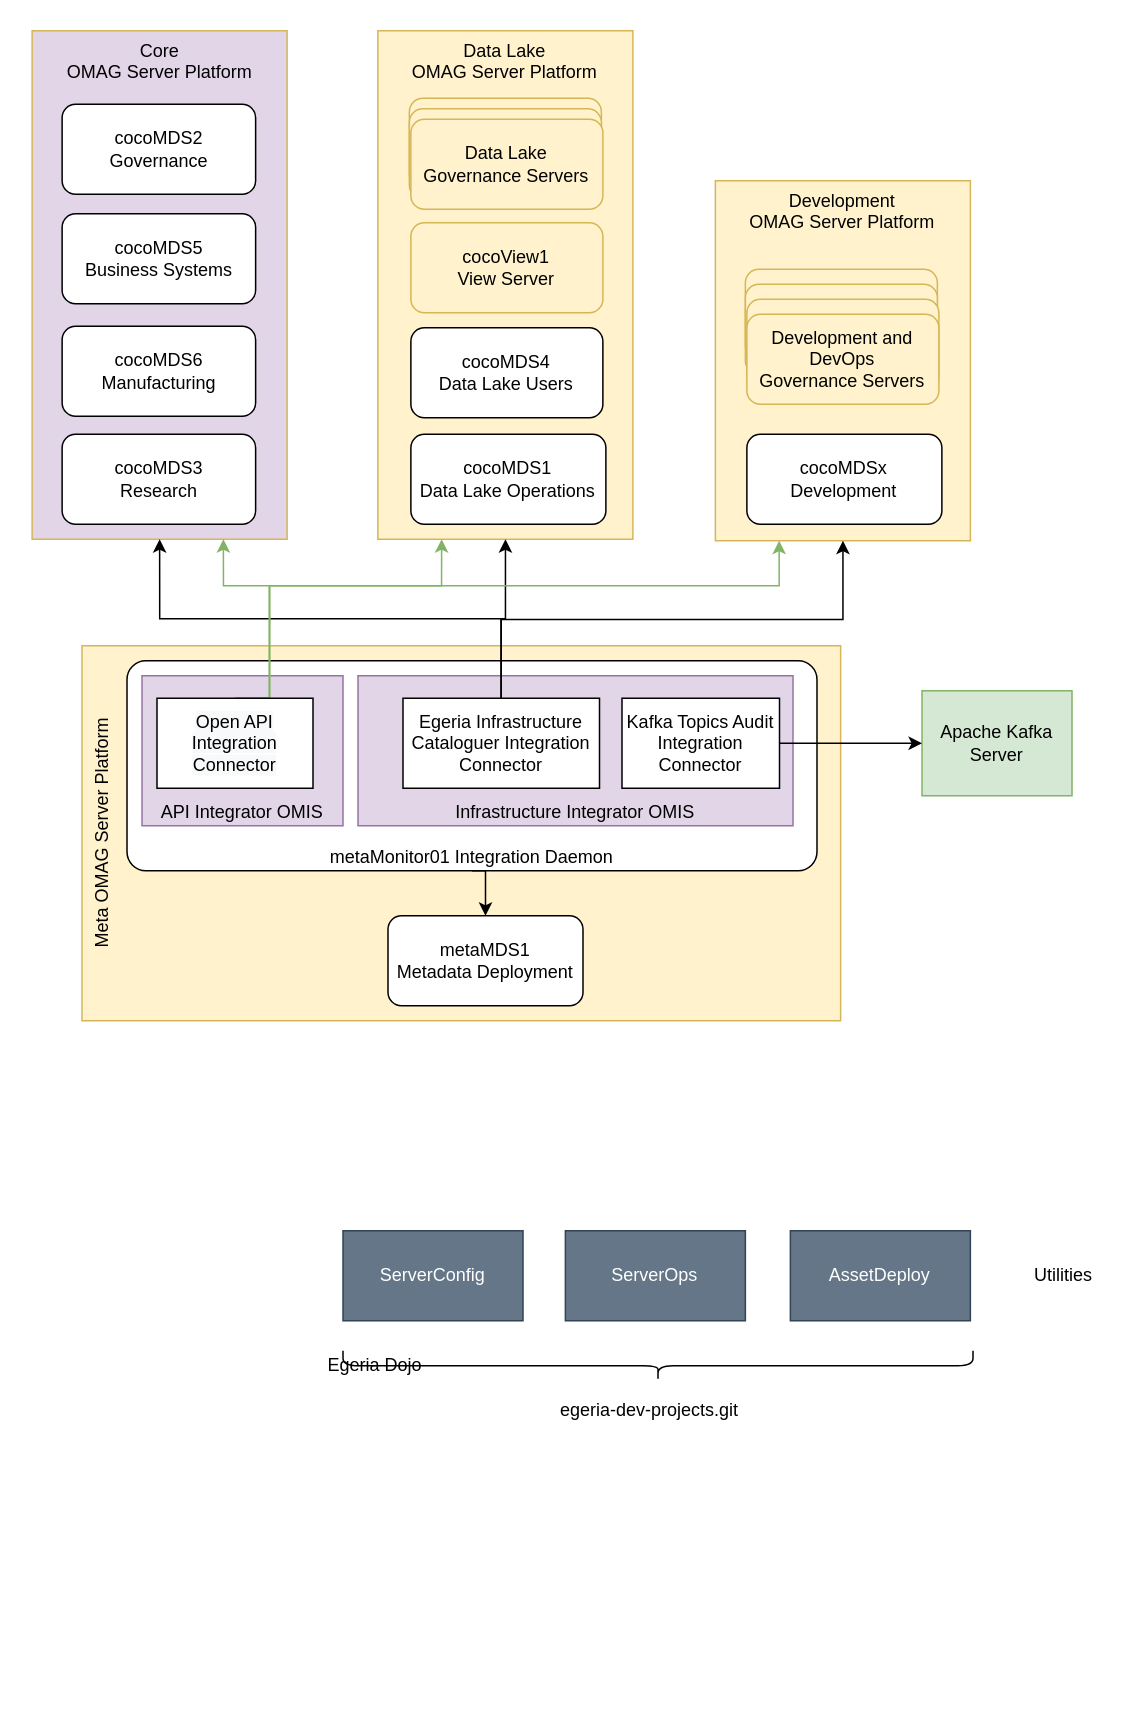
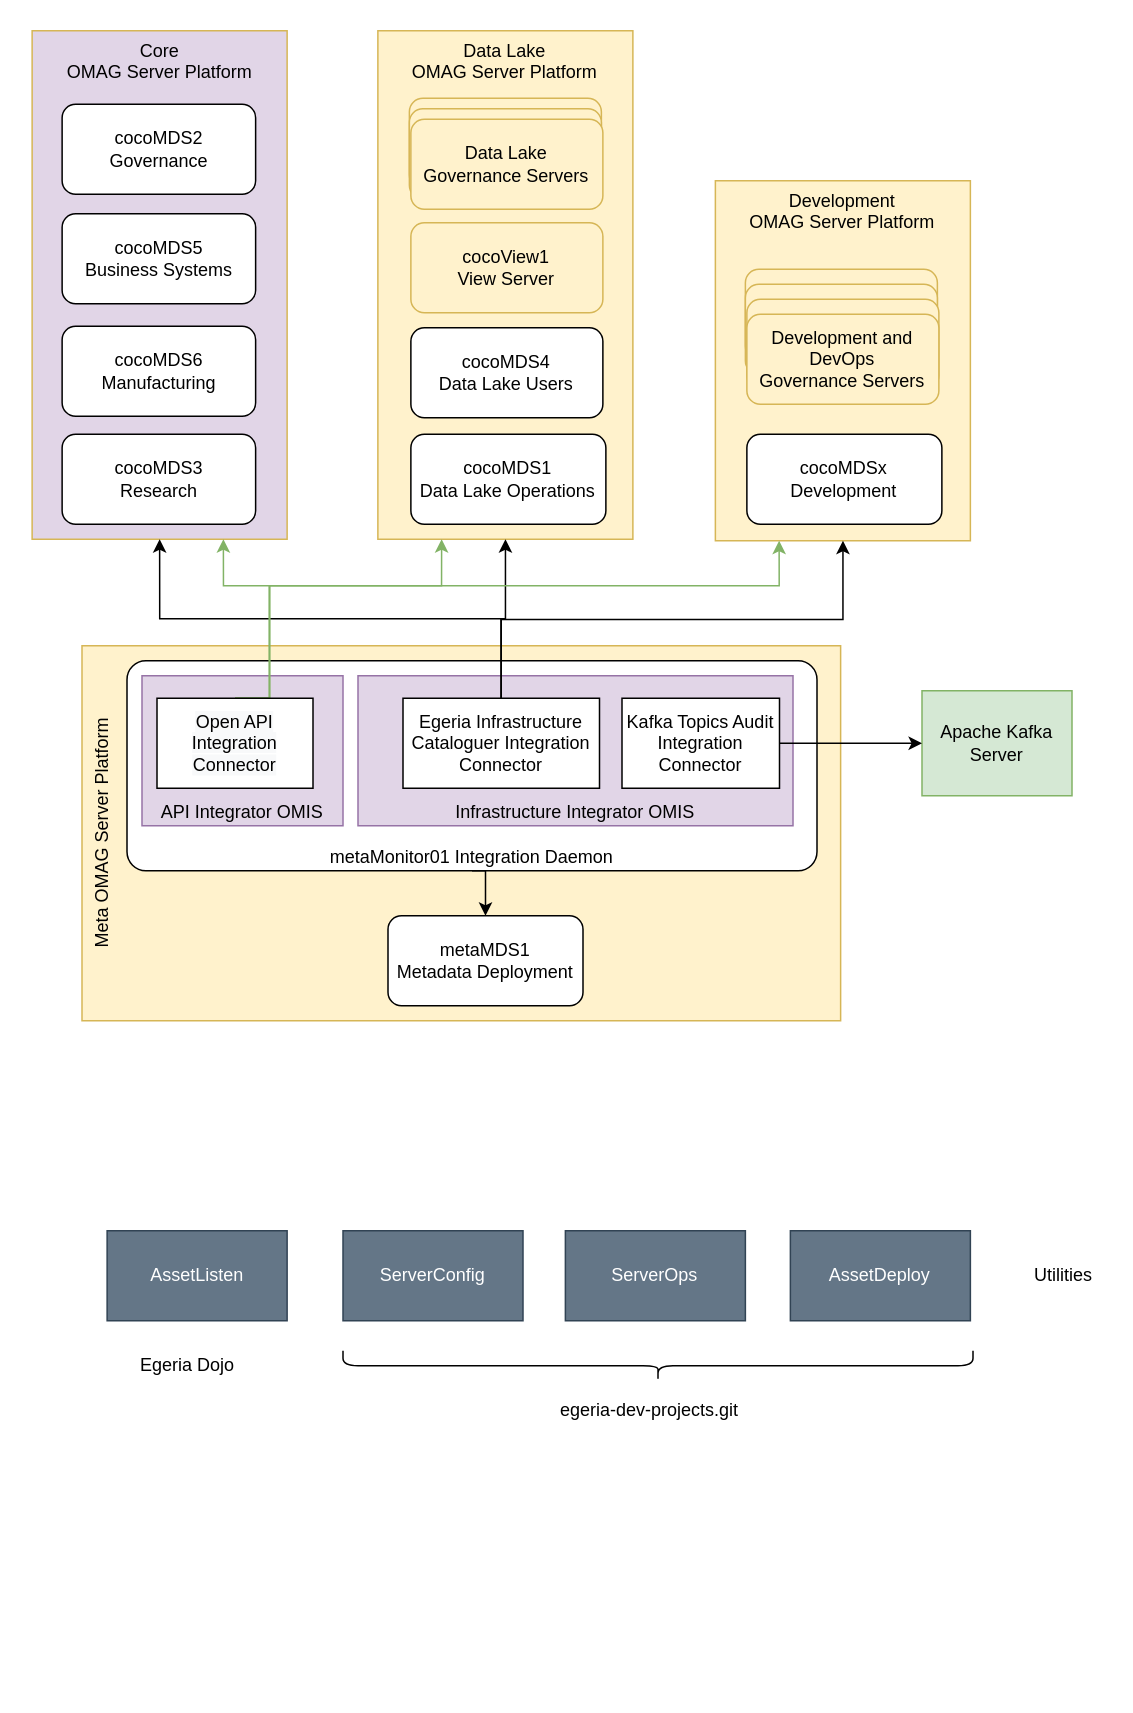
none -> (197, 1276)
(374, 1366) -> (187, 1366)
